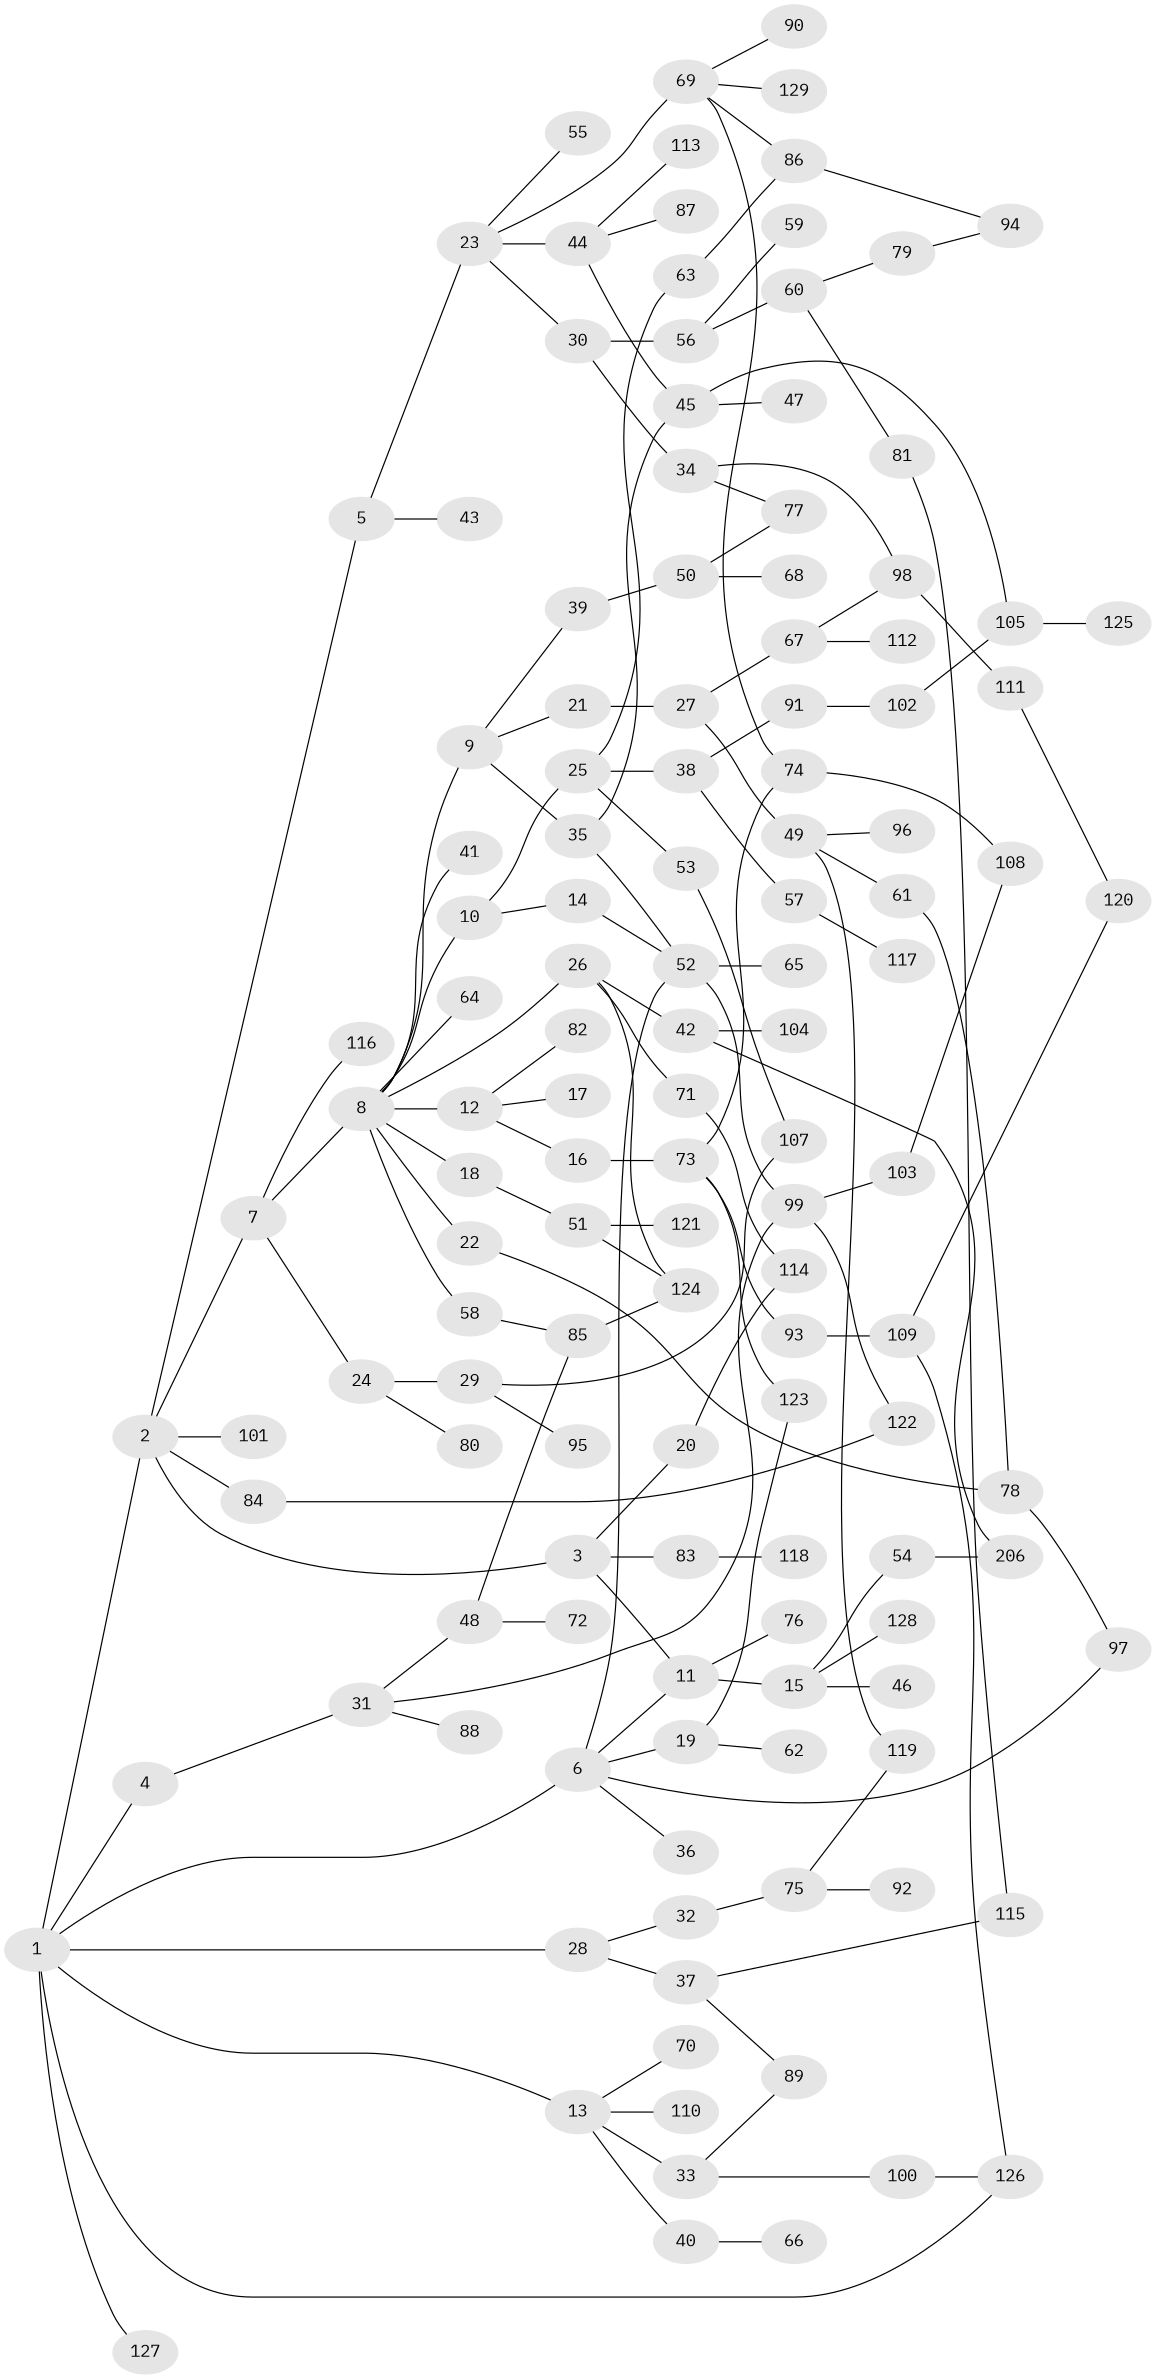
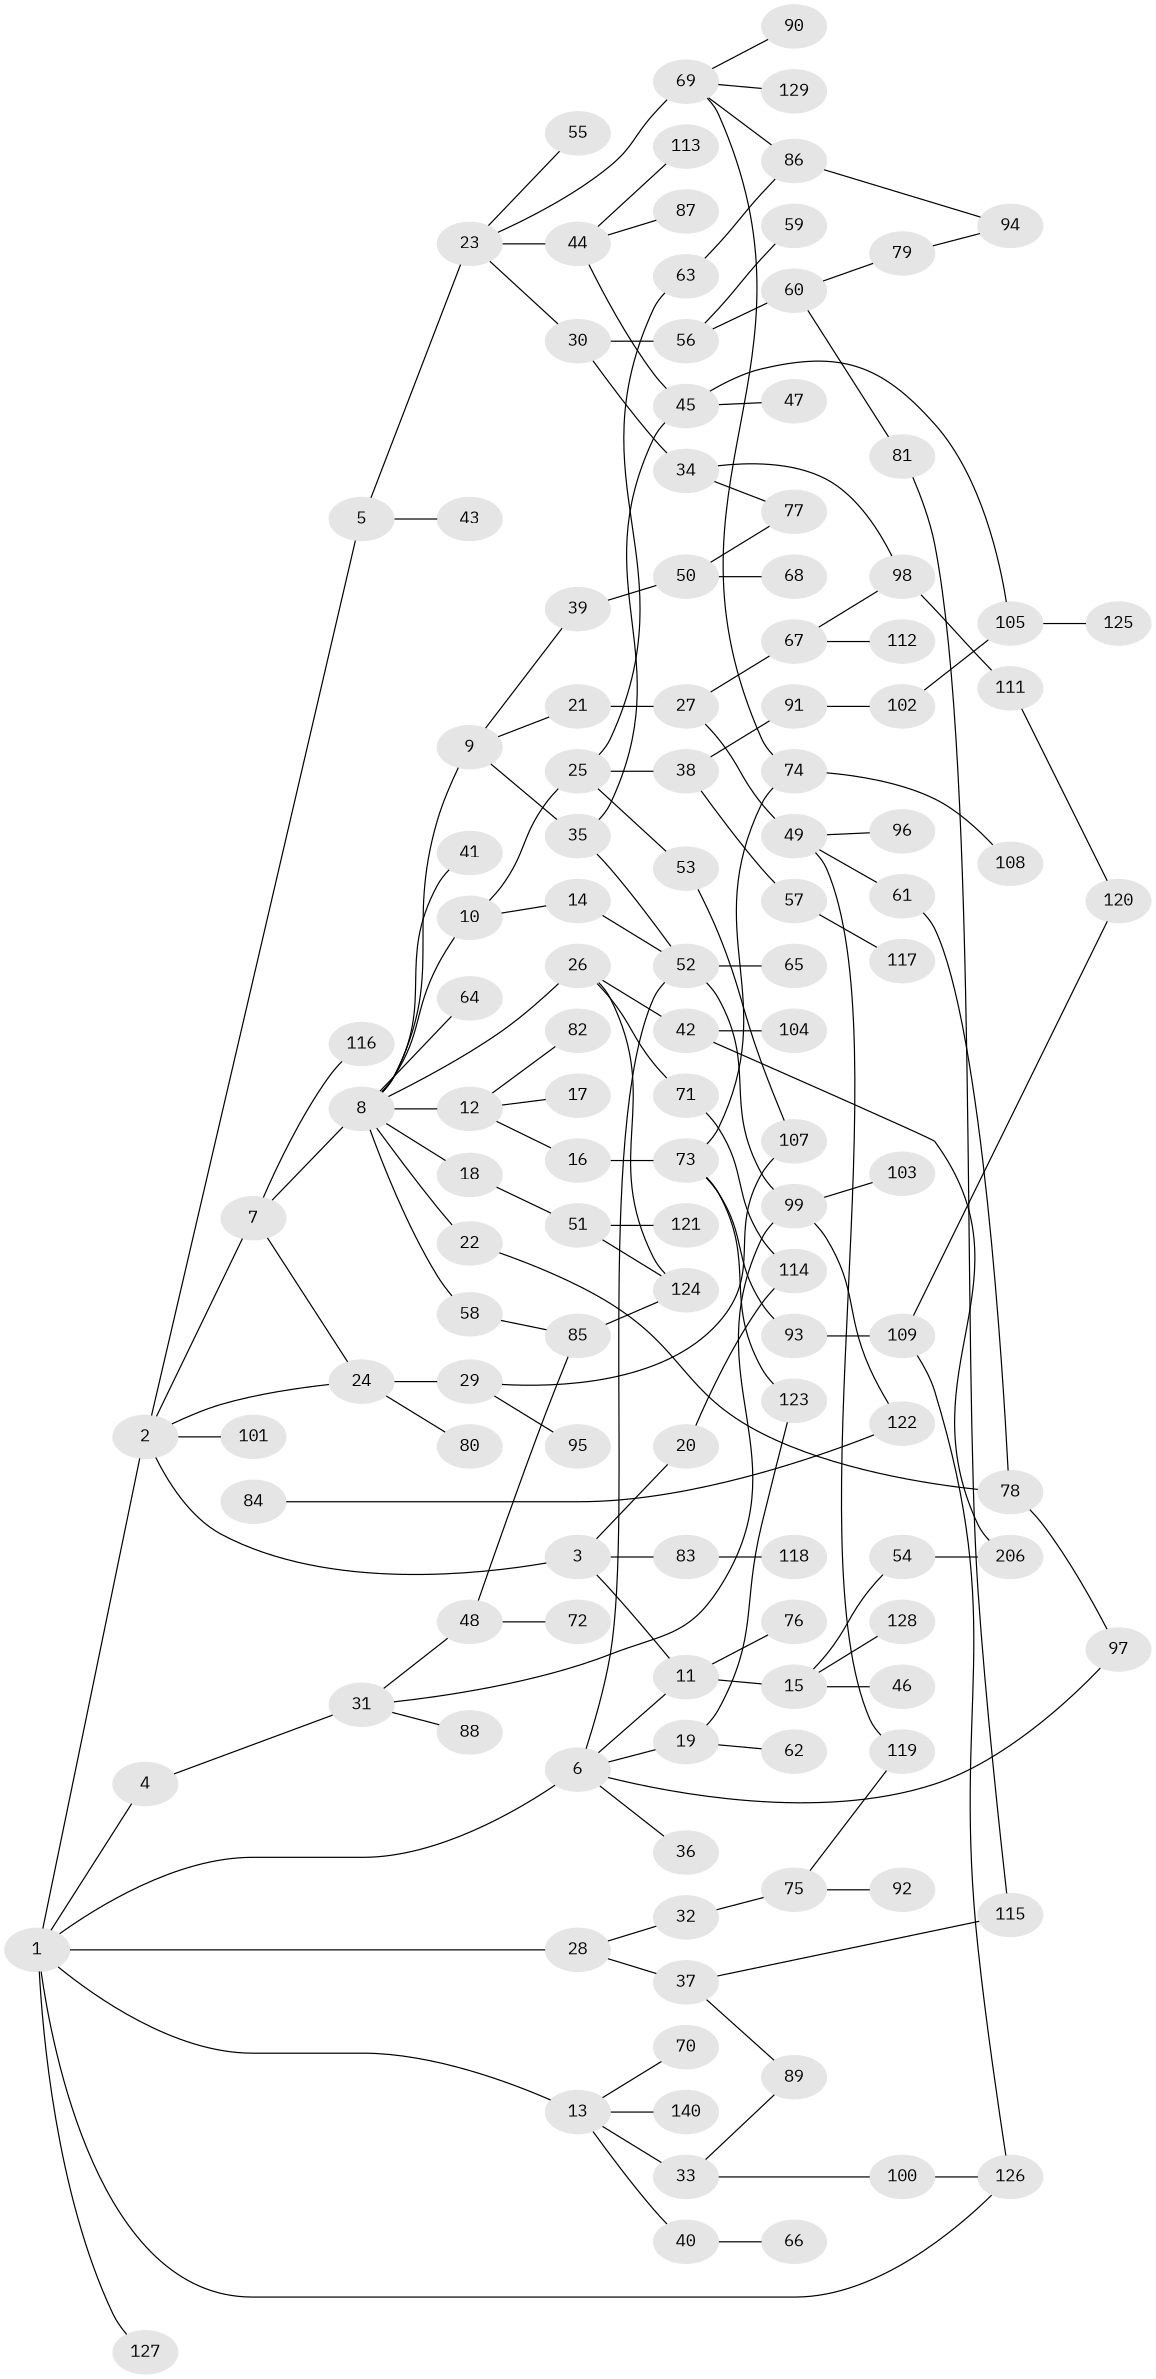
(954, 1025) -> none
(199, 1469) -> (249, 1397)
(686, 2112) -> (686, 2112)
